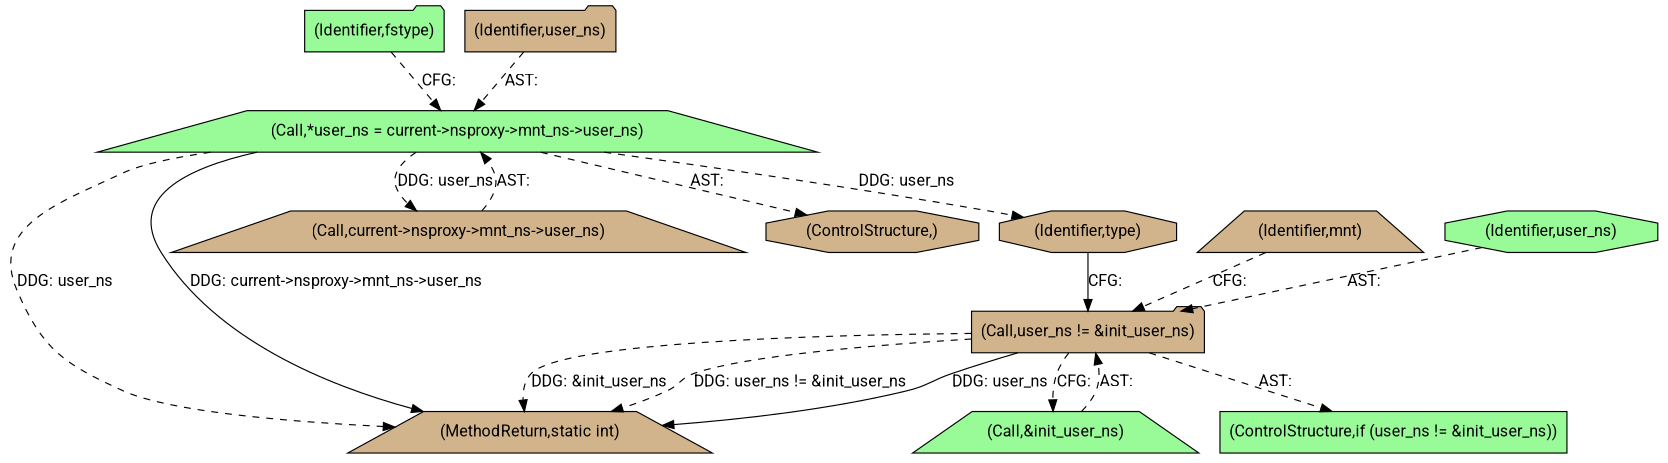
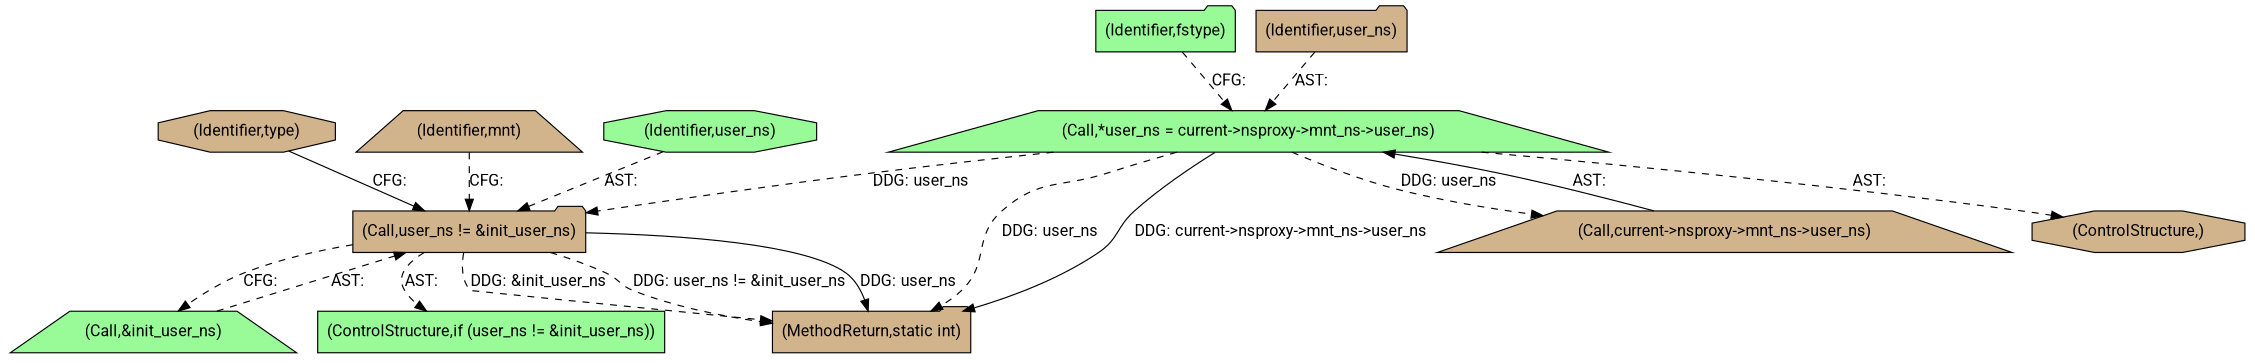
(809, 182) -> (825, 179)
(495, 187) -> (1525, 179)
(530, 432) -> (872, 332)
